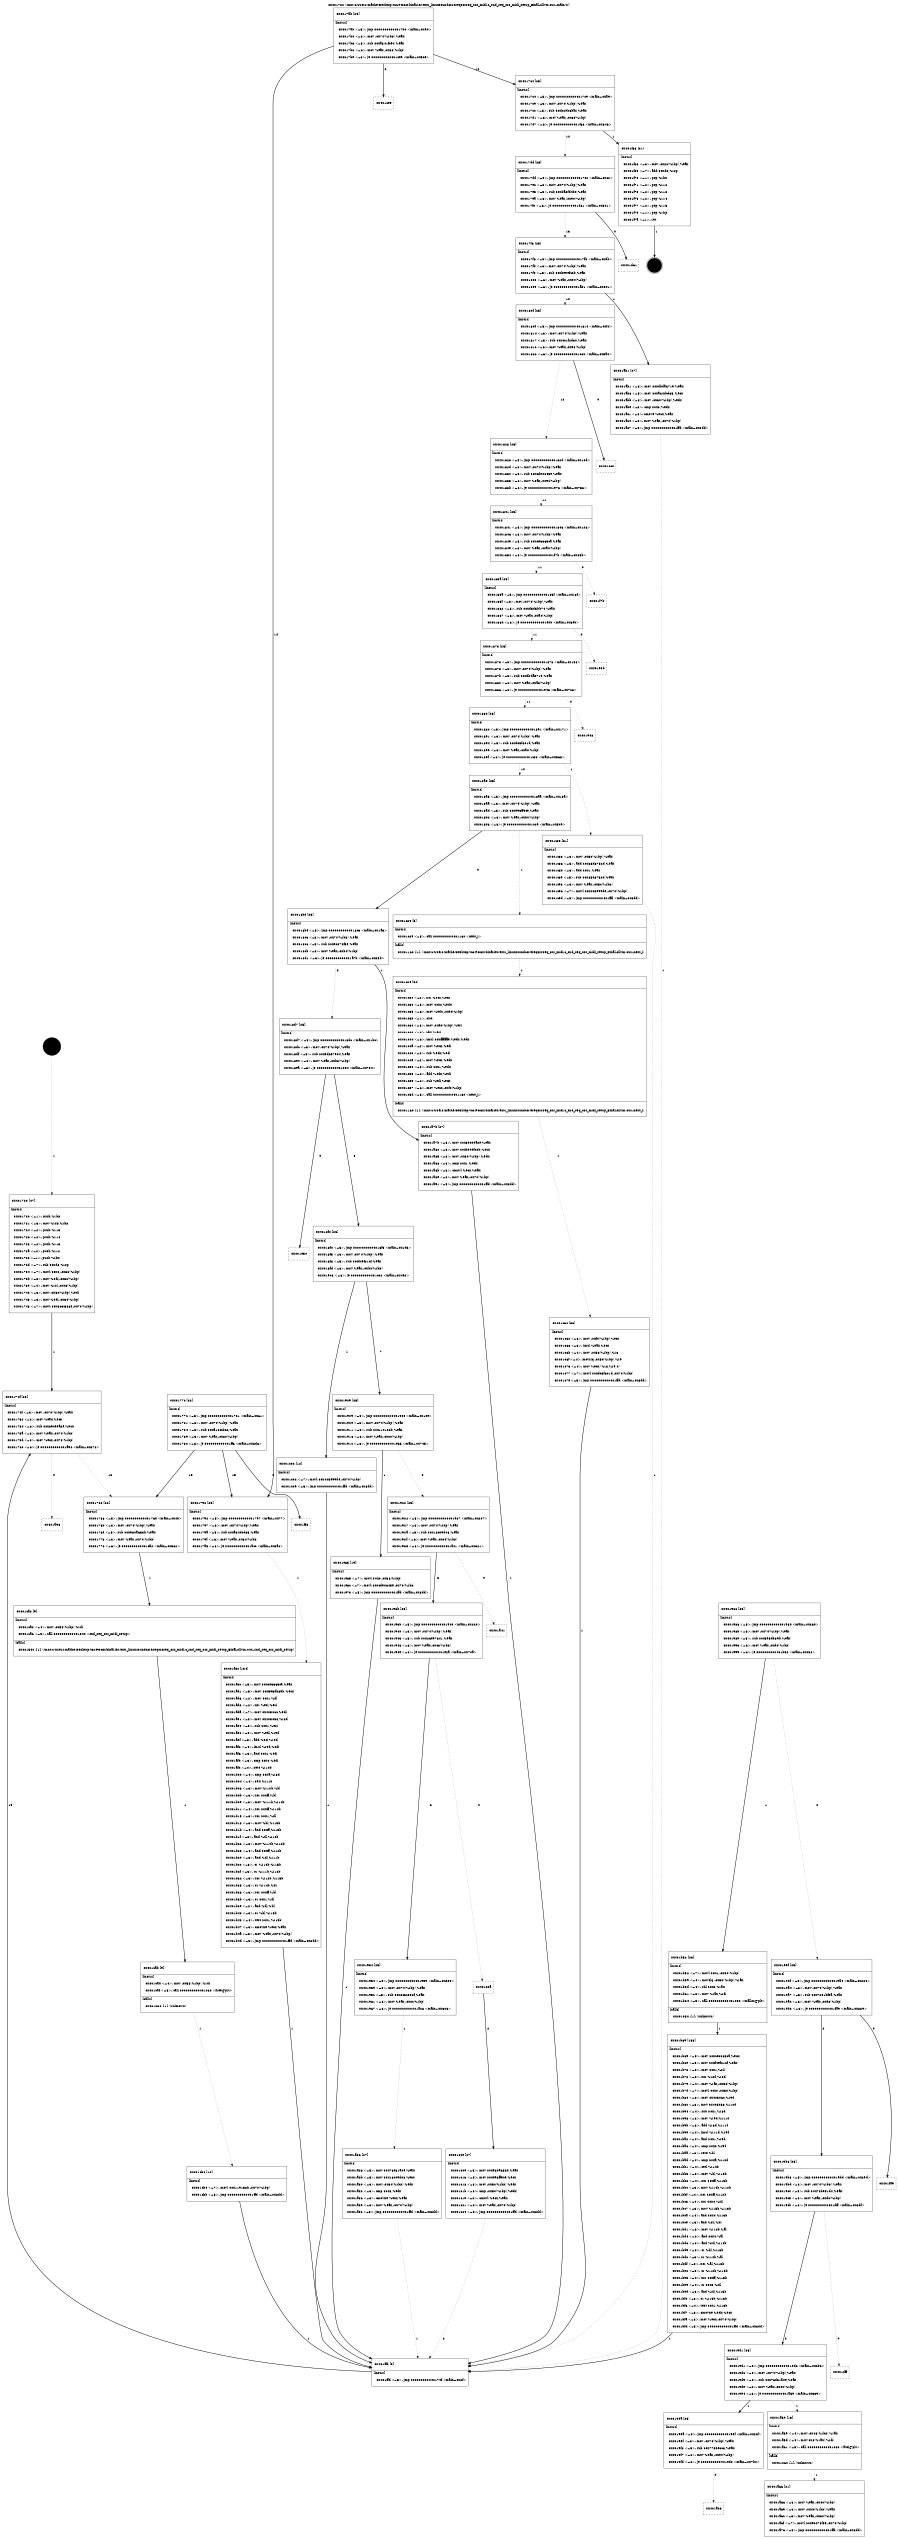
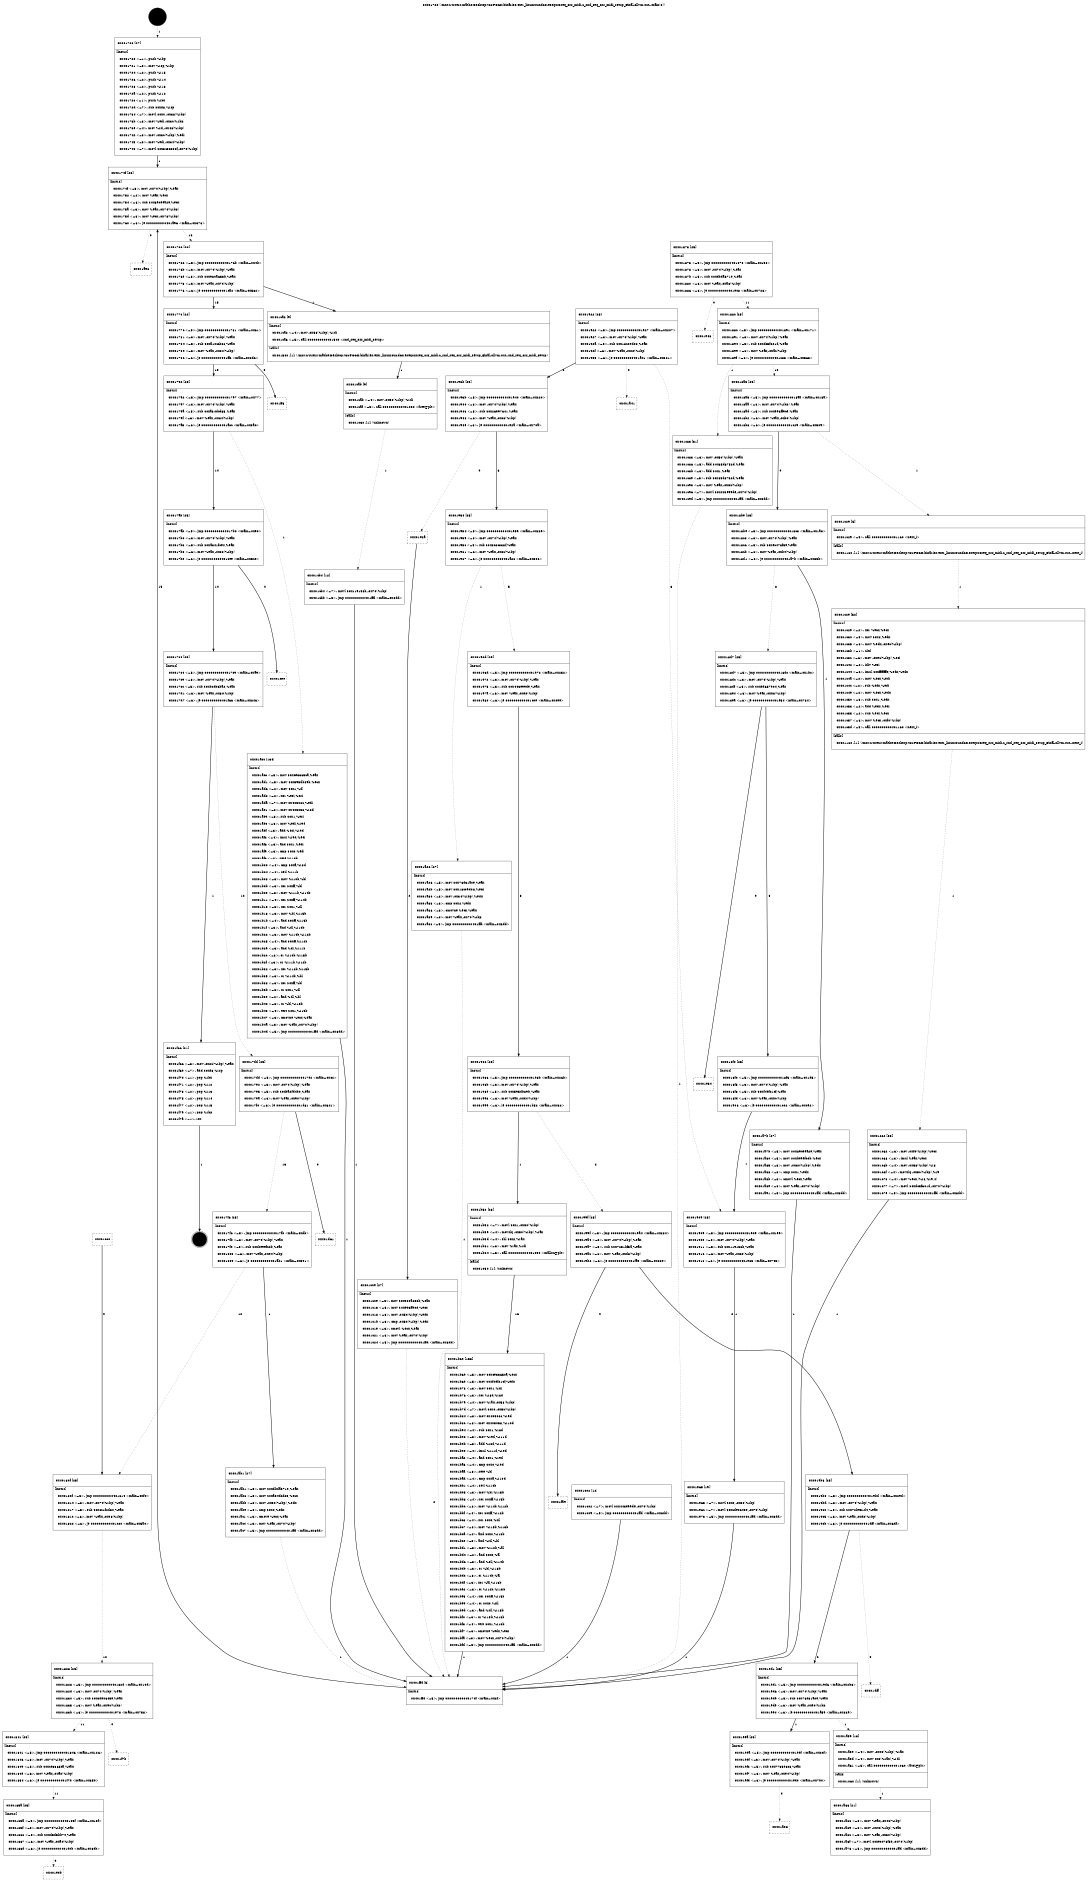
(589, 409) -> (102, 1359)
(586, 576) -> (113, 1735)
(532, 634) -> none
none -> (519, 679)
(273, 755) -> (214, 469)
(334, 1368) -> none
(176, 1473) -> (214, 302)
(410, 1473) -> (674, 788)
(719, 2029) -> (517, 1314)
